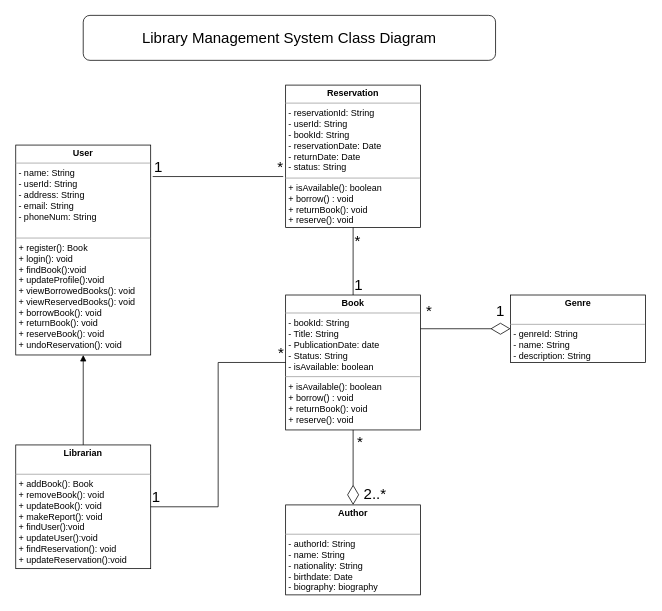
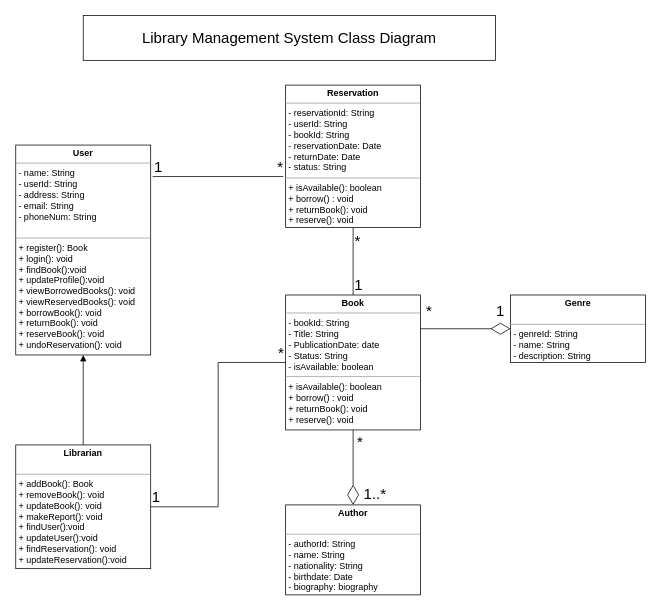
(289, 38) -> (289, 38)
(375, 494) -> (375, 494)
